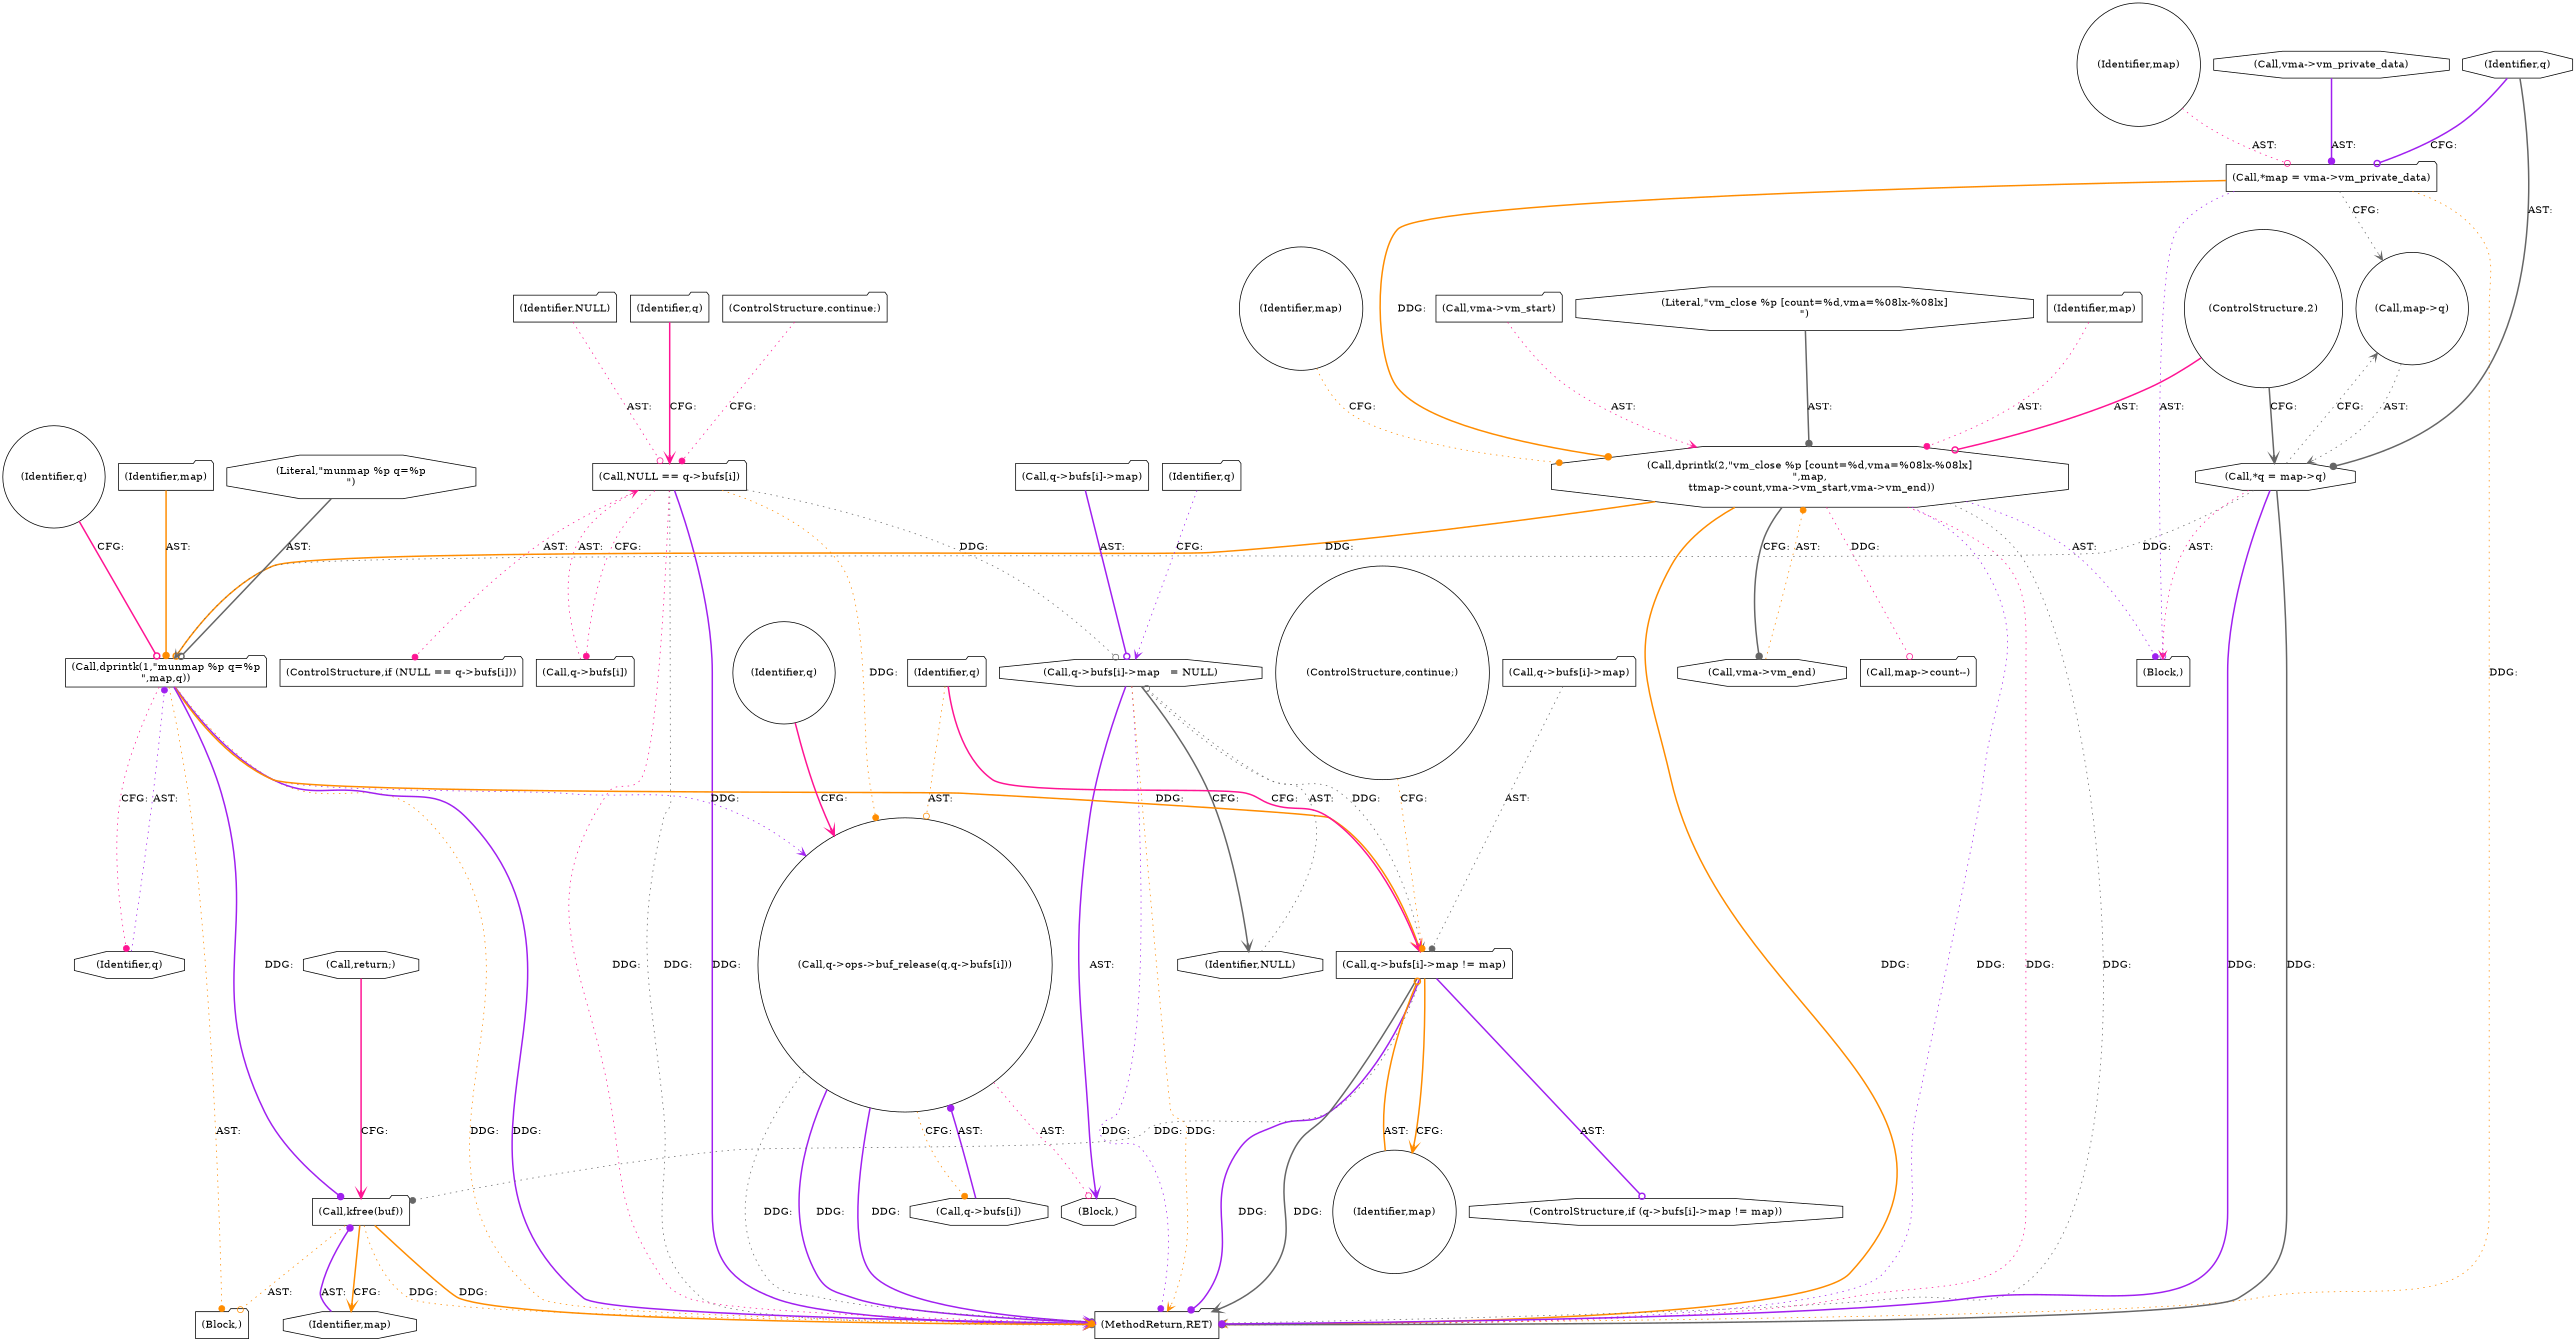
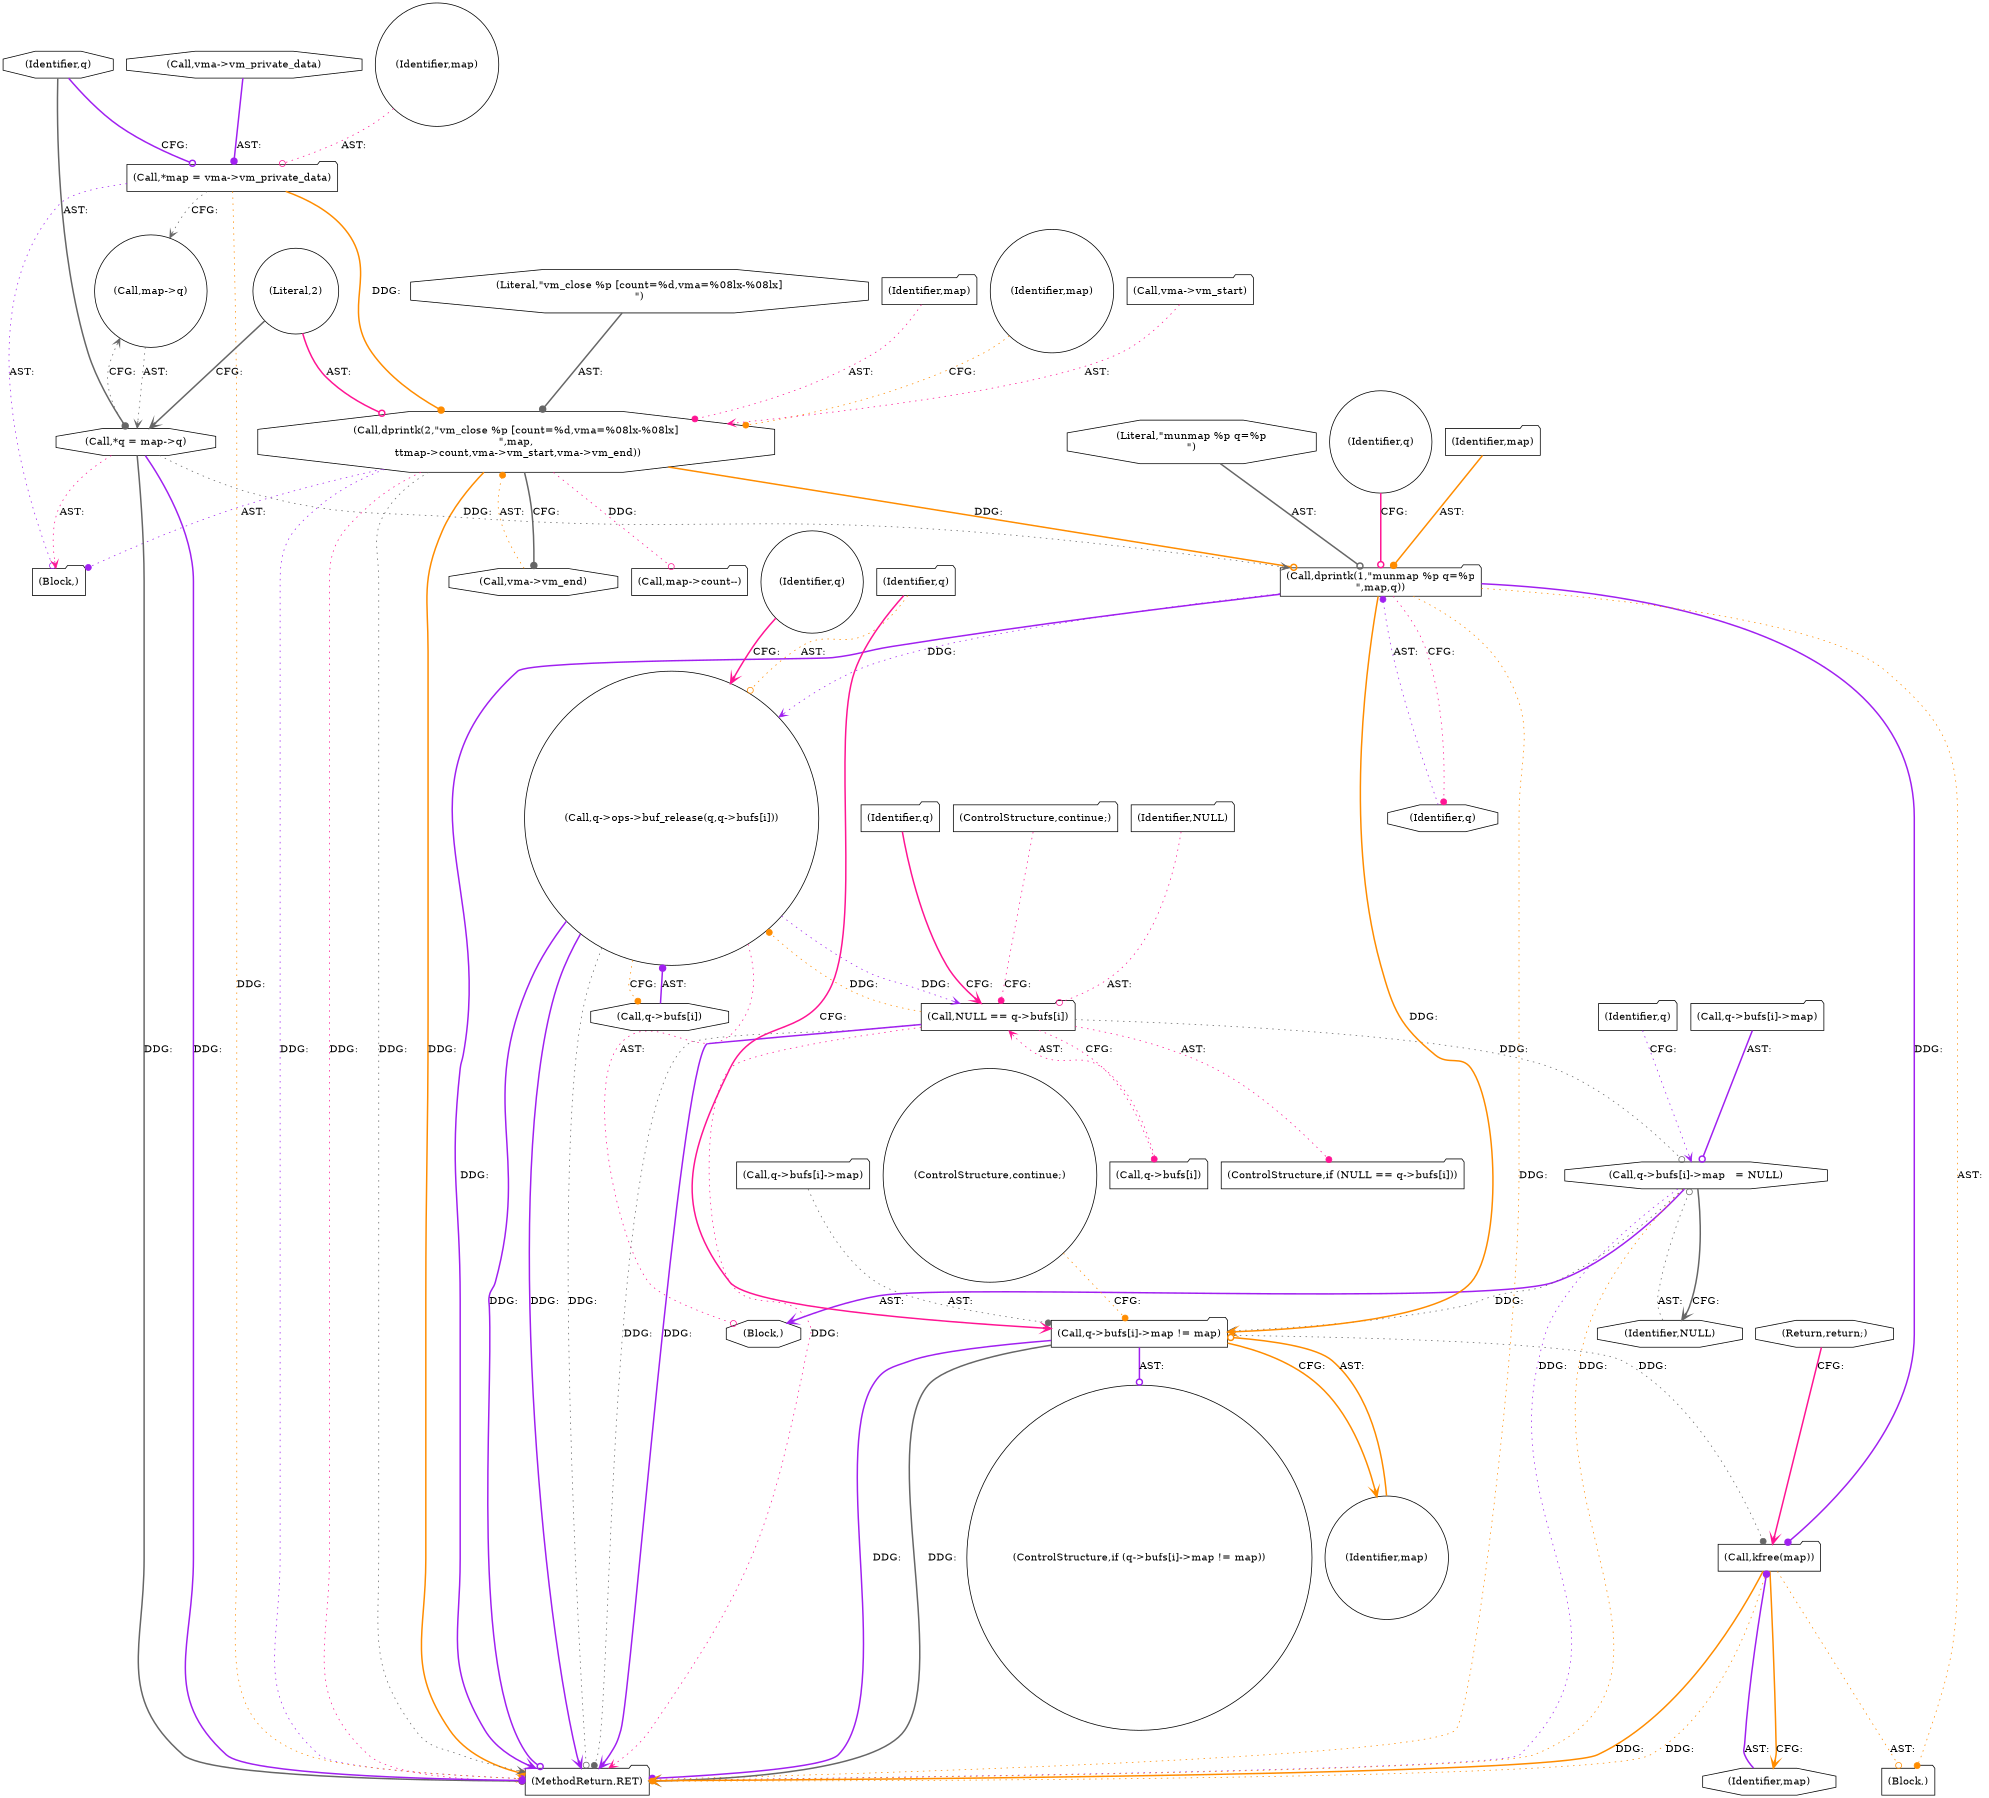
(2263, 309) -> (296, 291)
(361, 965) -> (1825, 1334)
none -> (862, 969)
(361, 1212) -> (1769, 1558)
(1656, 1212) -> (1139, 1558)
